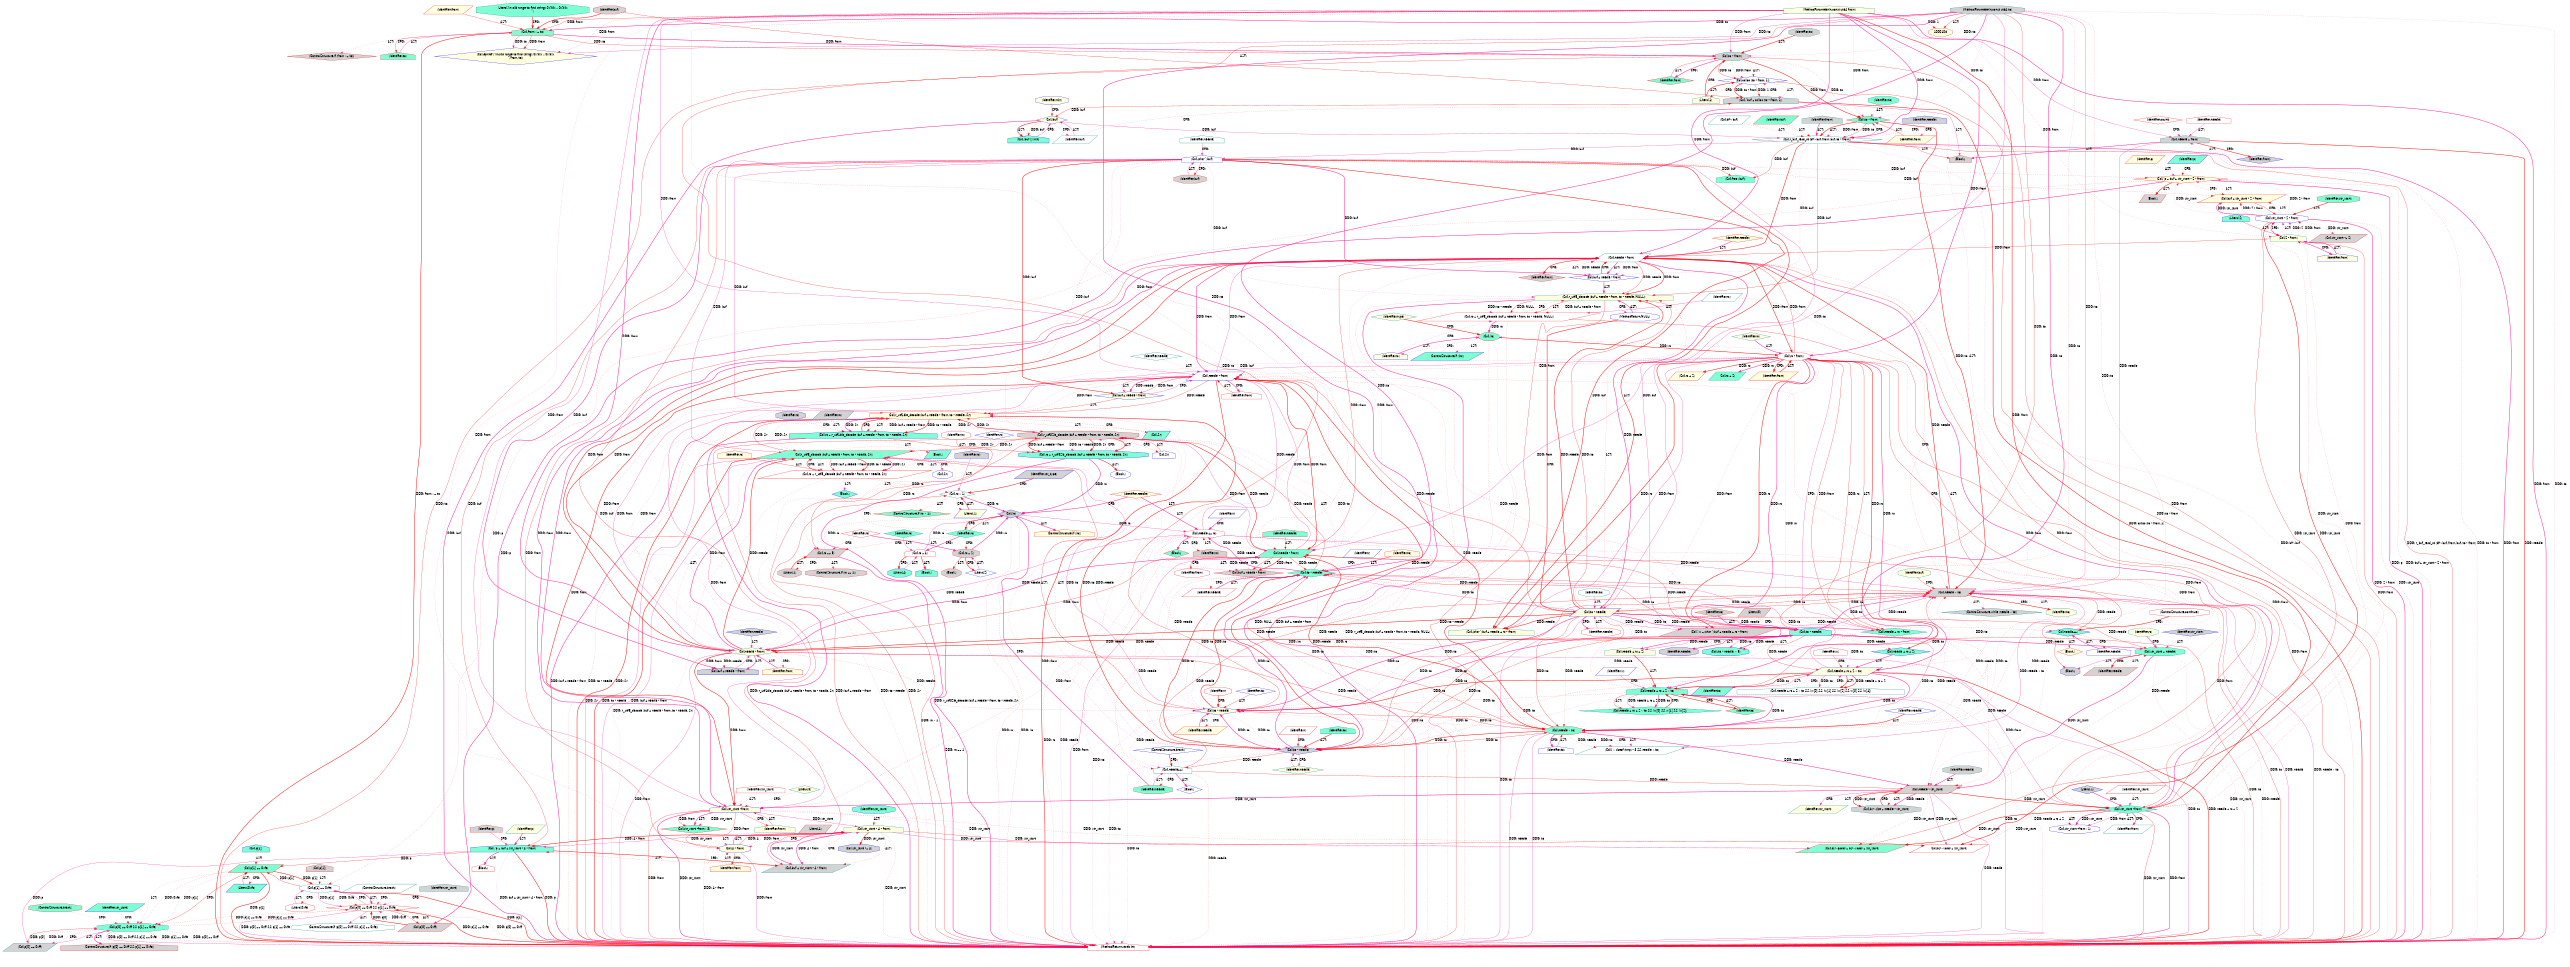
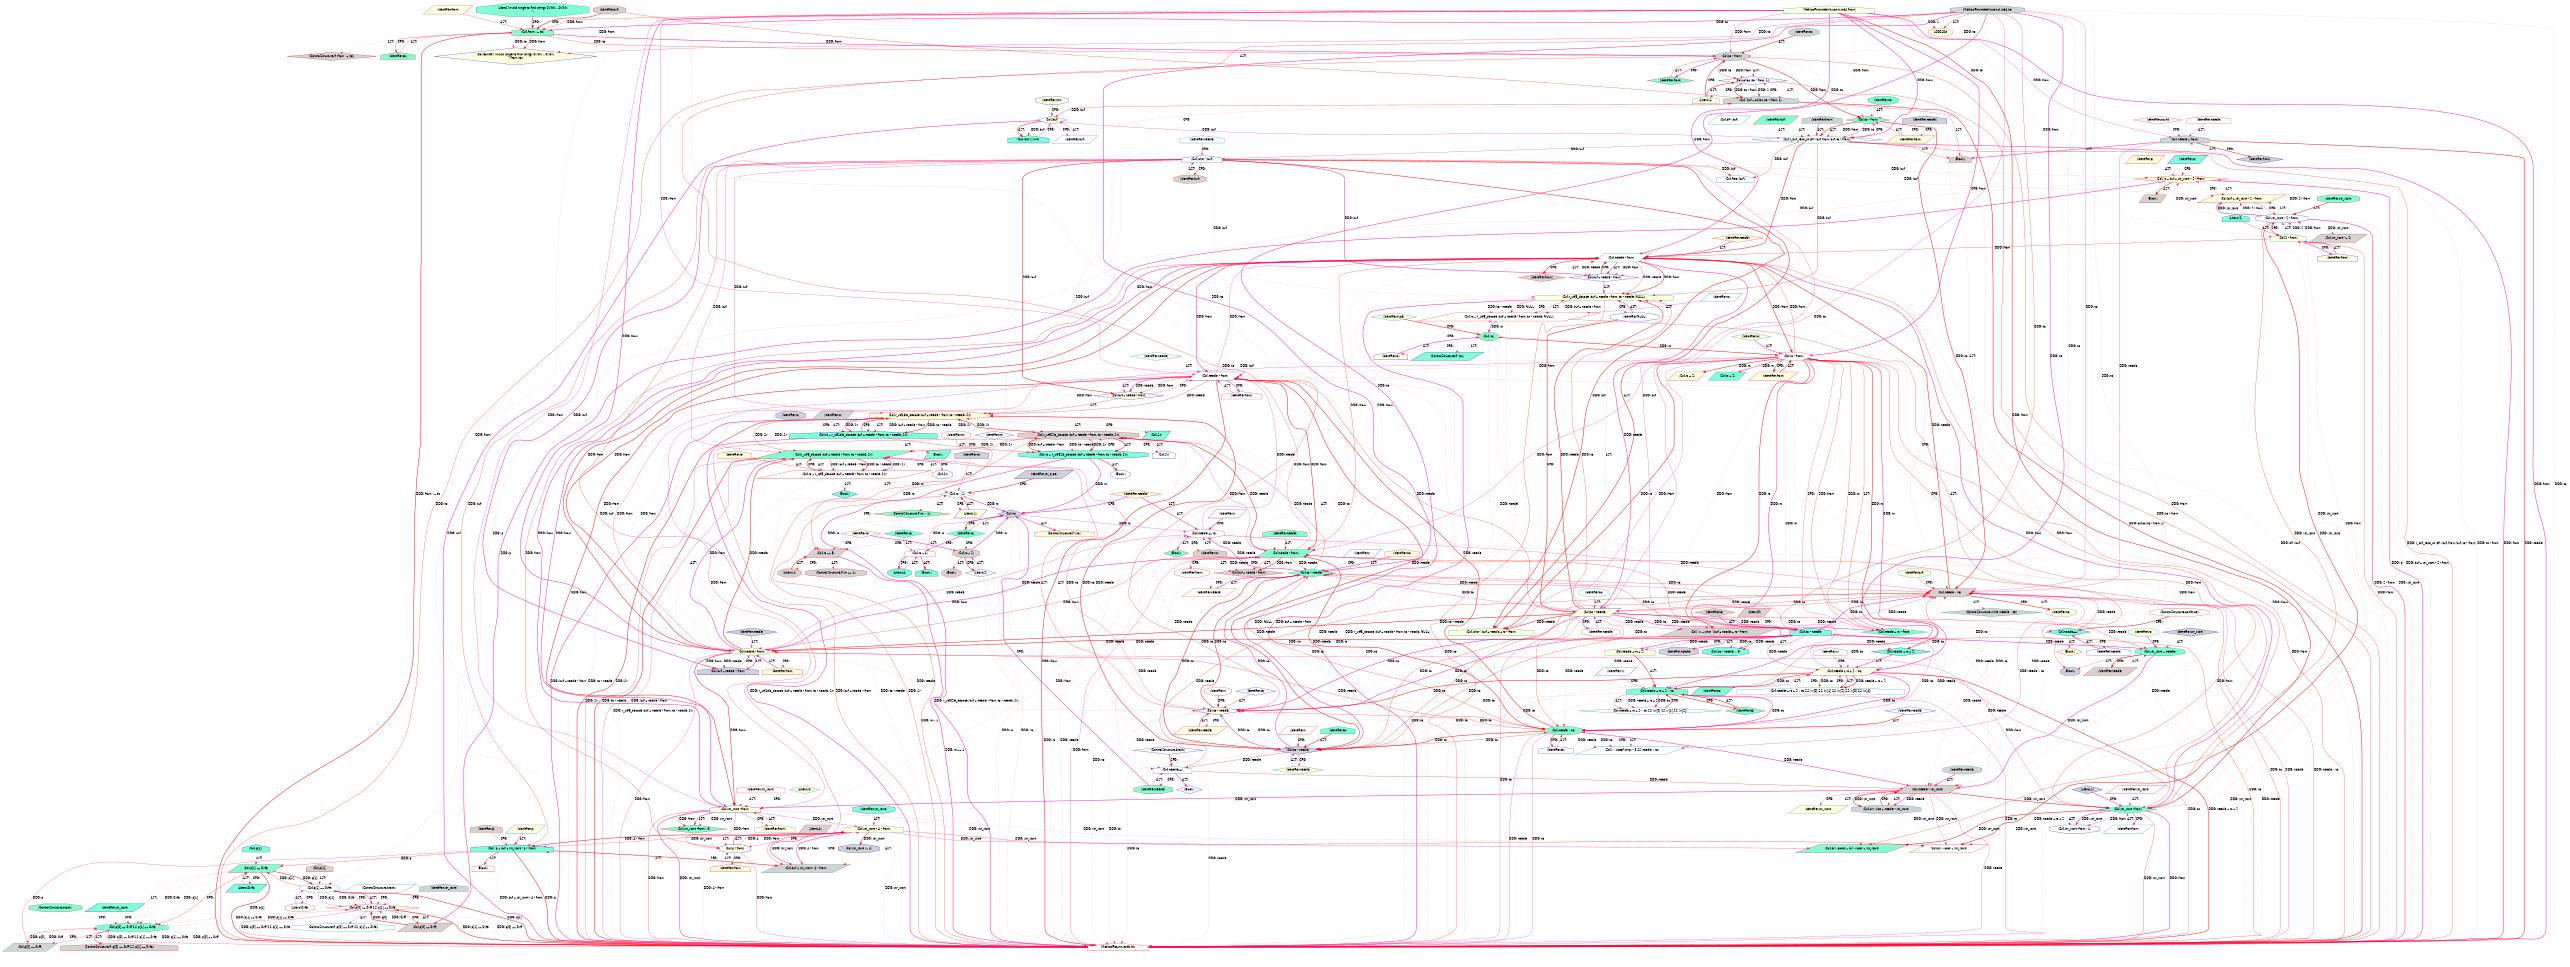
(1735, 179) -> (1735, 179)
(1978, 189) -> (1978, 189)
(1635, 317) -> (1635, 317)
(1650, 711) -> (1650, 711)
(797, 837) -> (797, 837)
